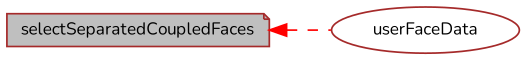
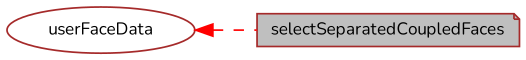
(309, 30) -> (235, 30)
